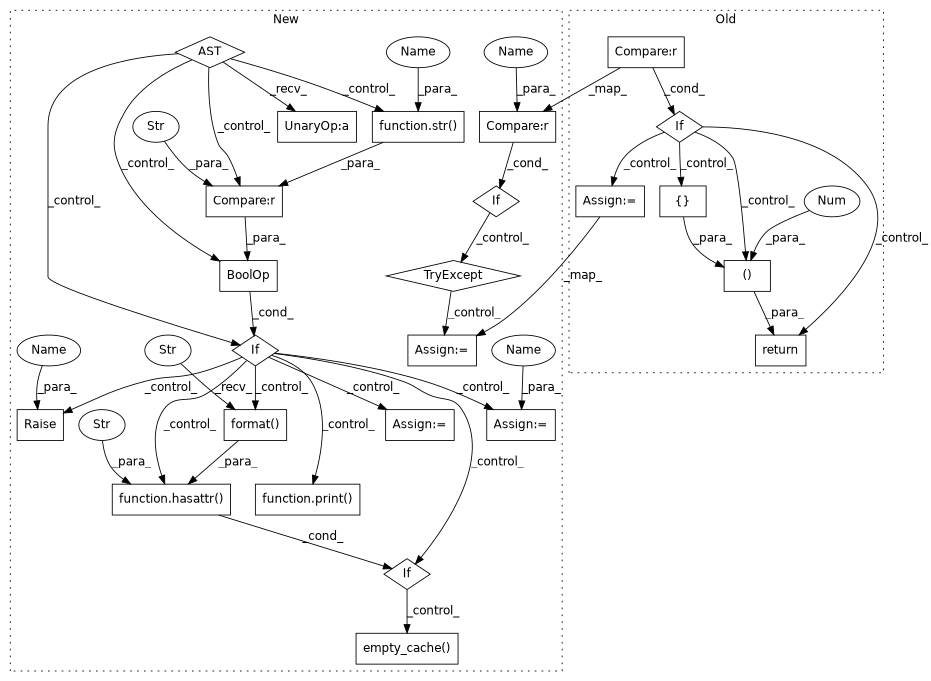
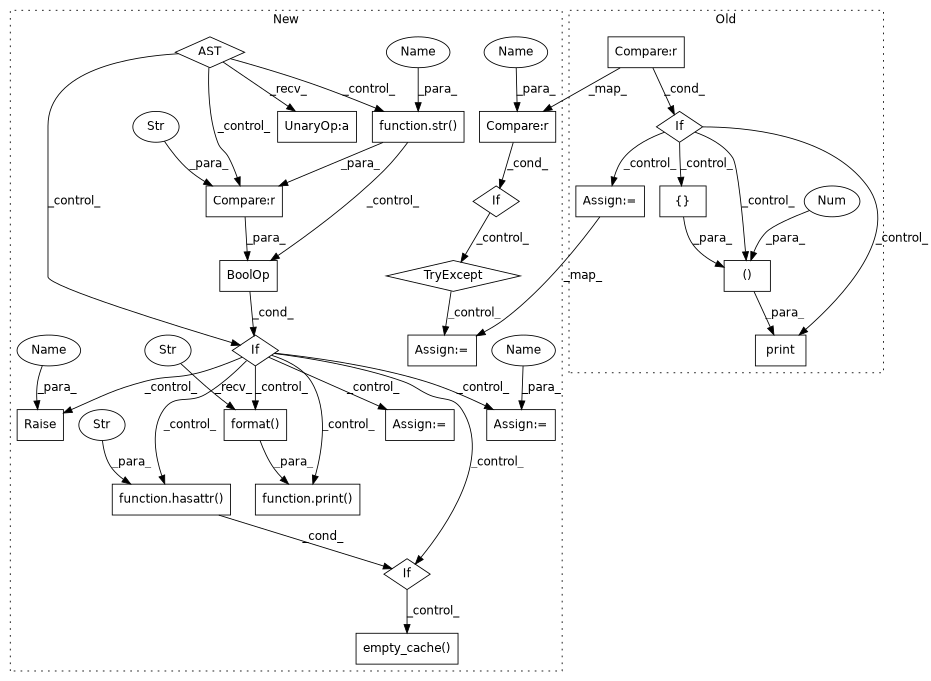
(118, 161) -> (347, 204)
(781, 350) -> (781, 350)
(217, 460) -> (269, 461)
